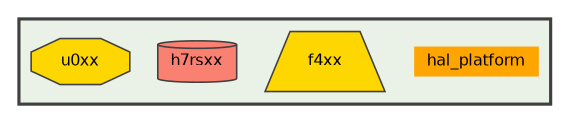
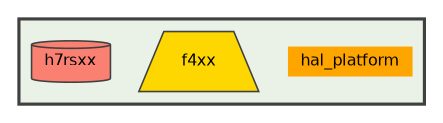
(80, 62) -> none
